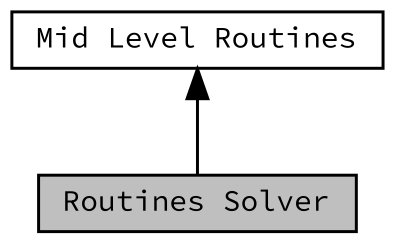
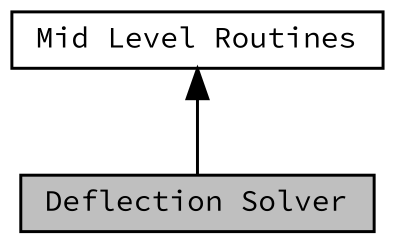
(197, 203) -> (197, 203)
